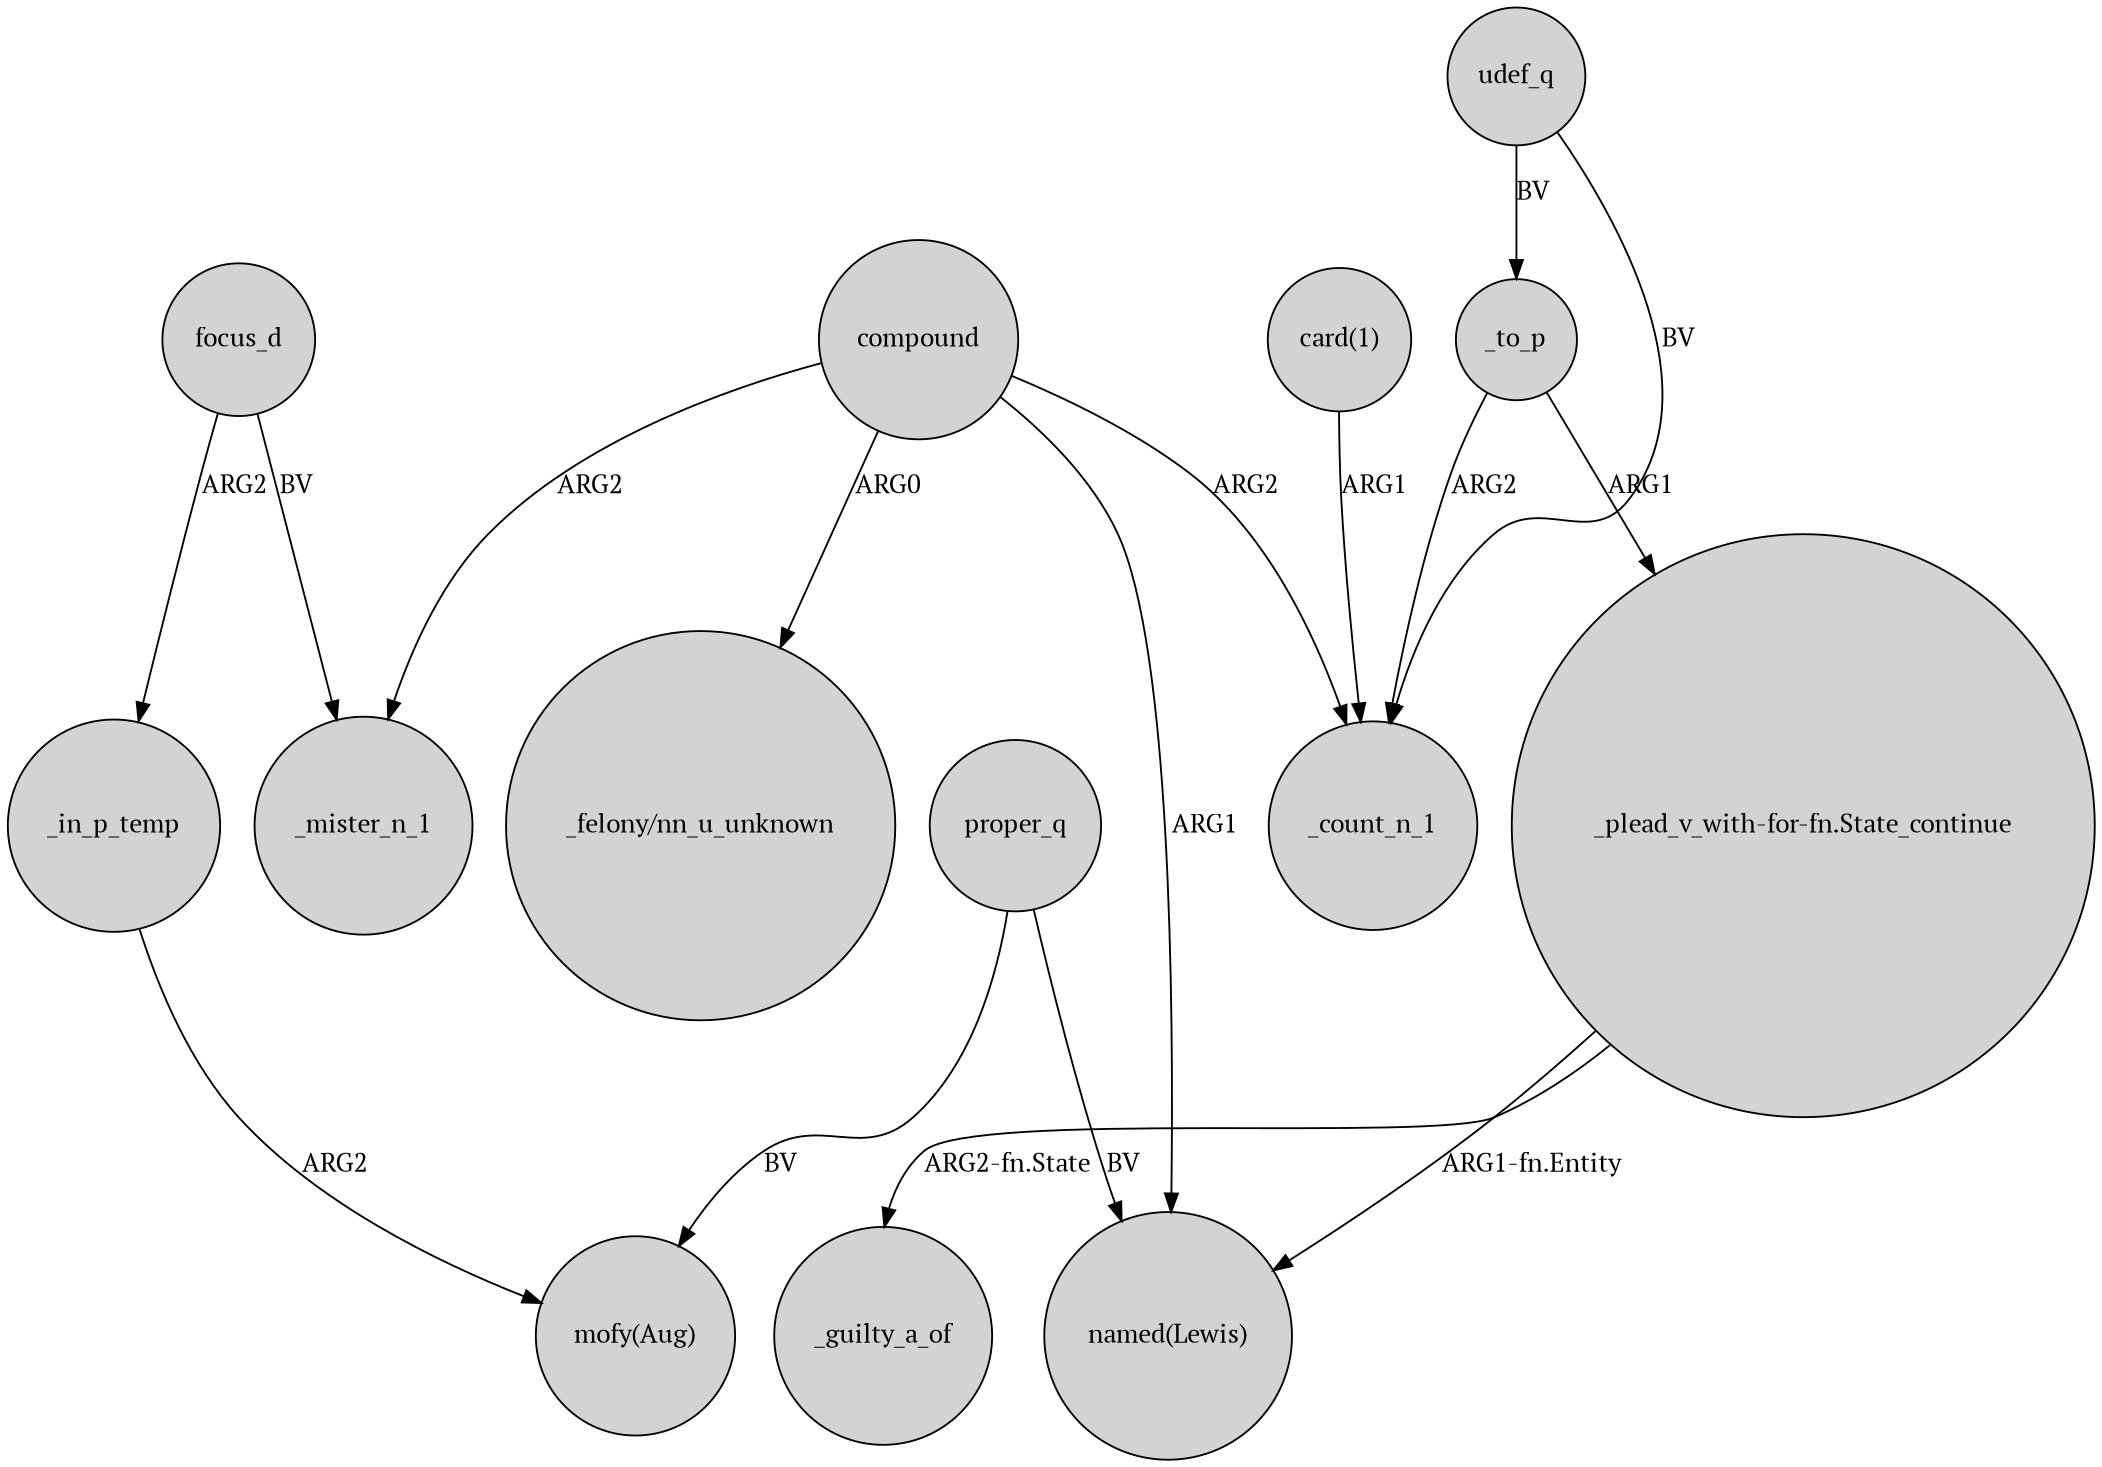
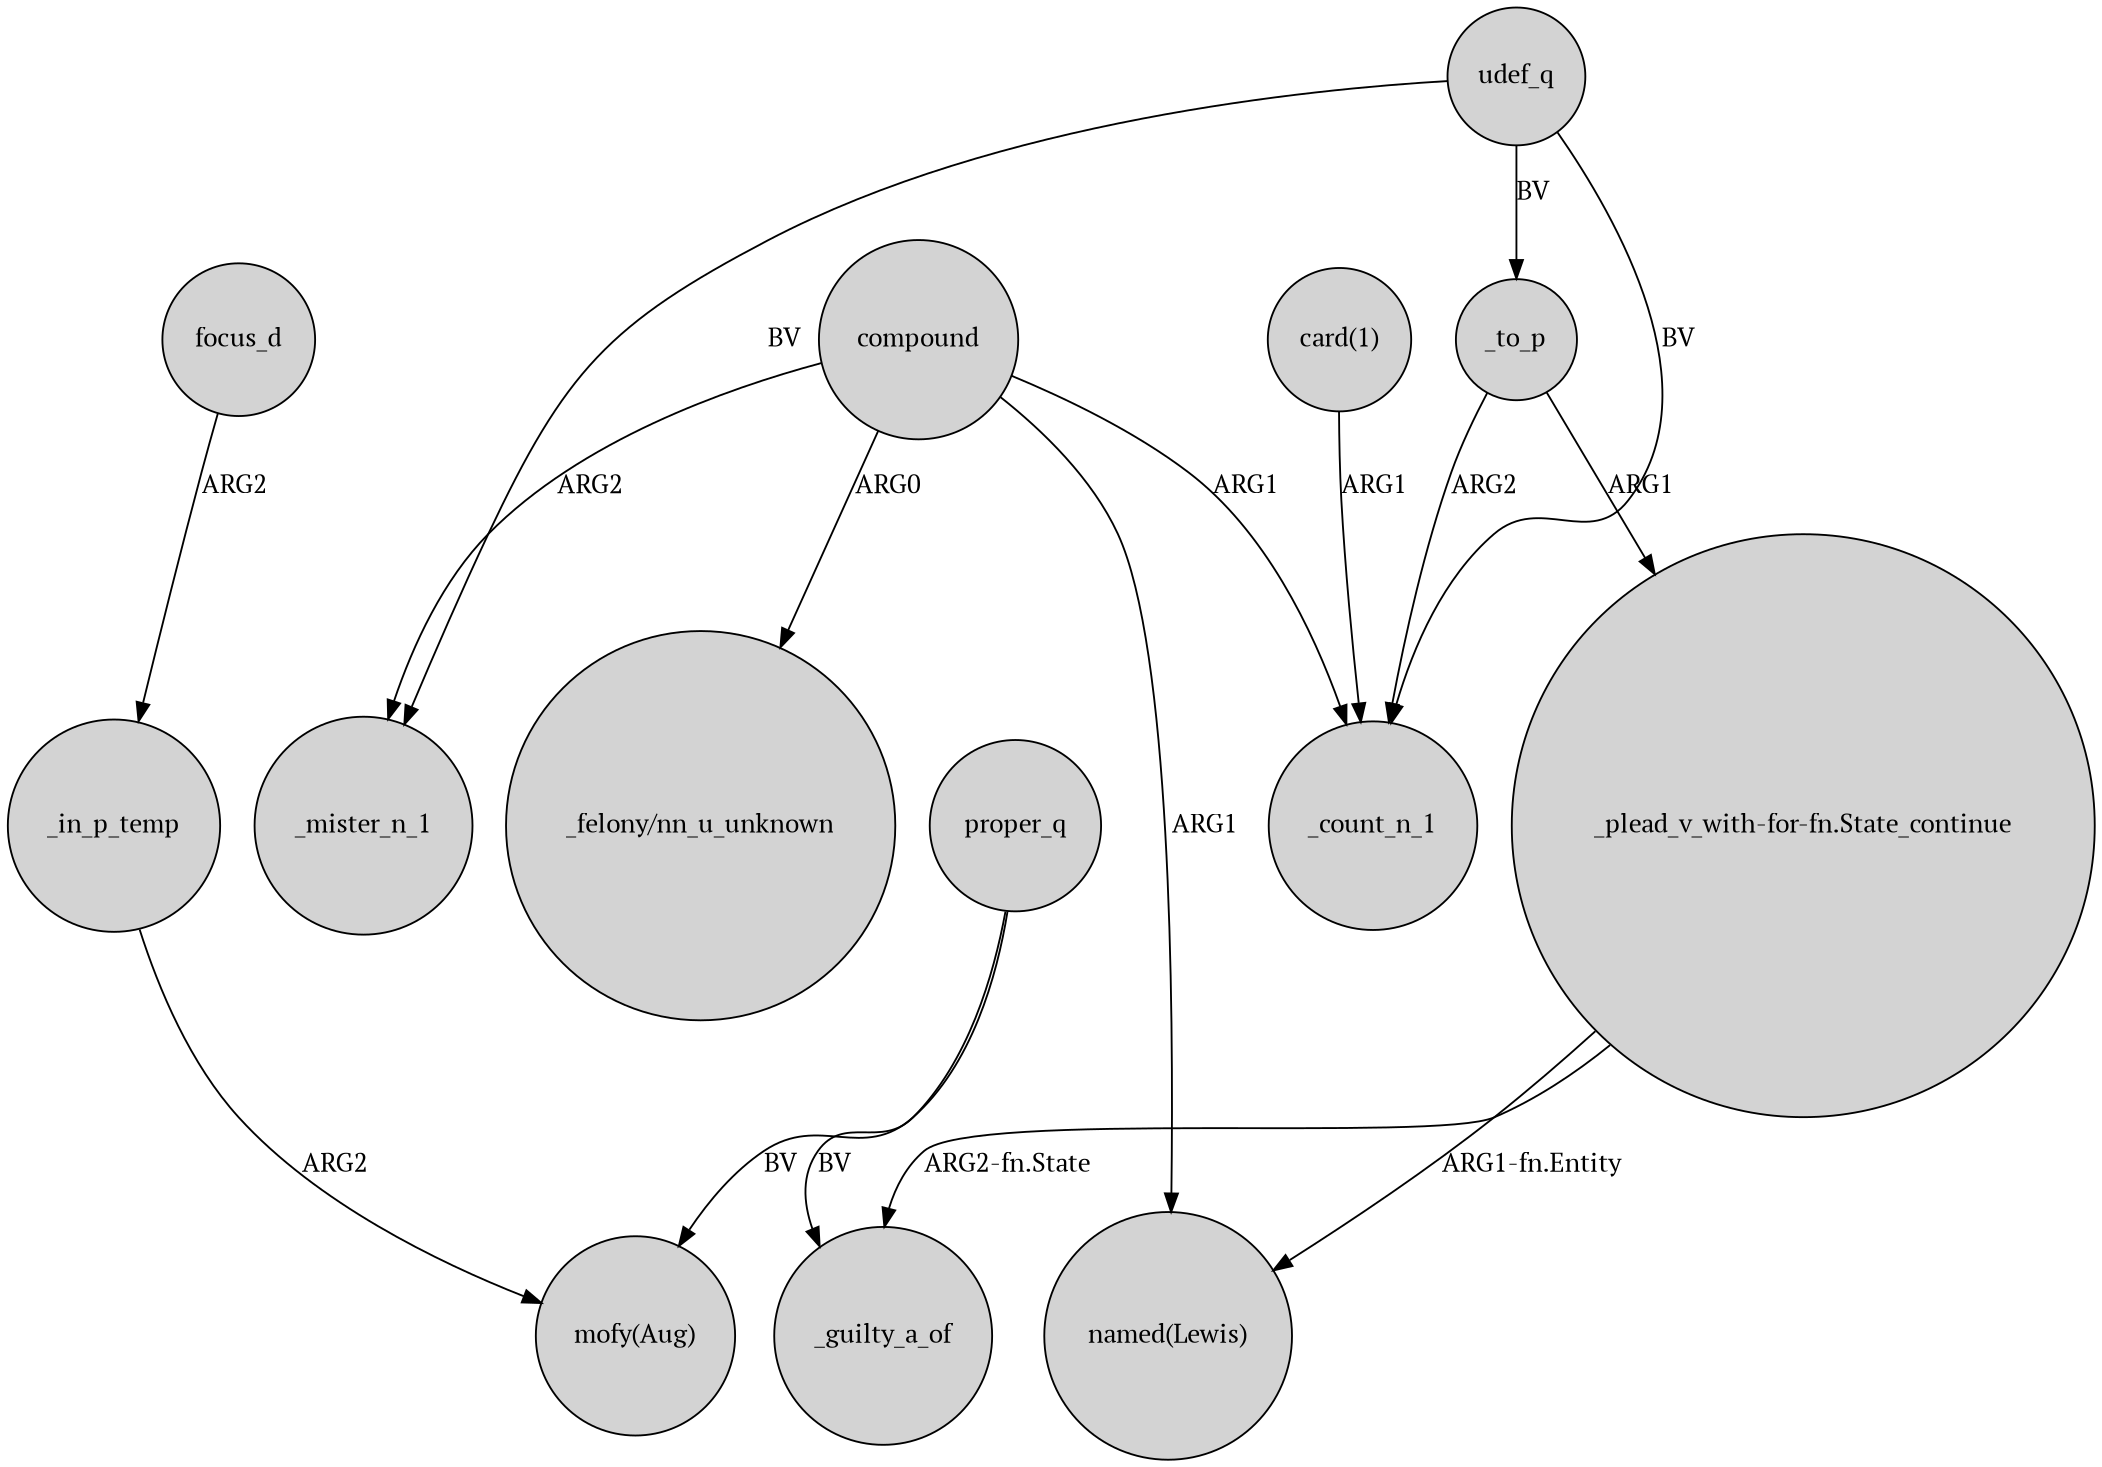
(1246, 486) -> (1246, 486)
(295, 558) -> (812, 220)
(1071, 1058) -> (927, 1101)
